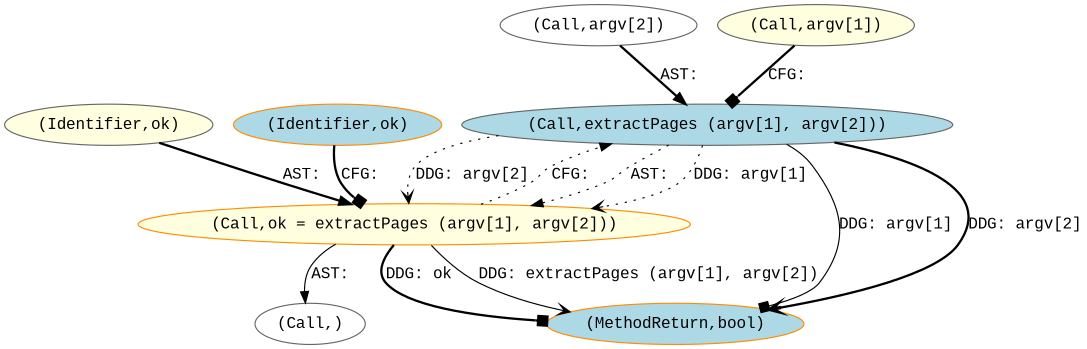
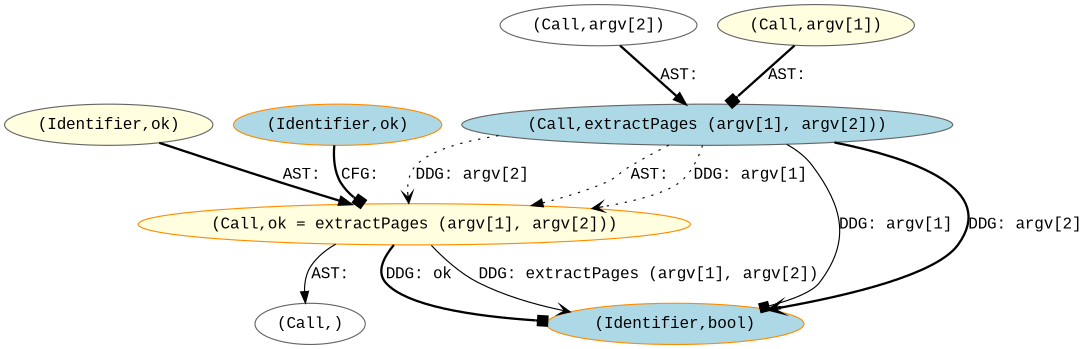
(792, 75) -> (792, 75)
(540, 175) -> none
(675, 324) -> (675, 324)
